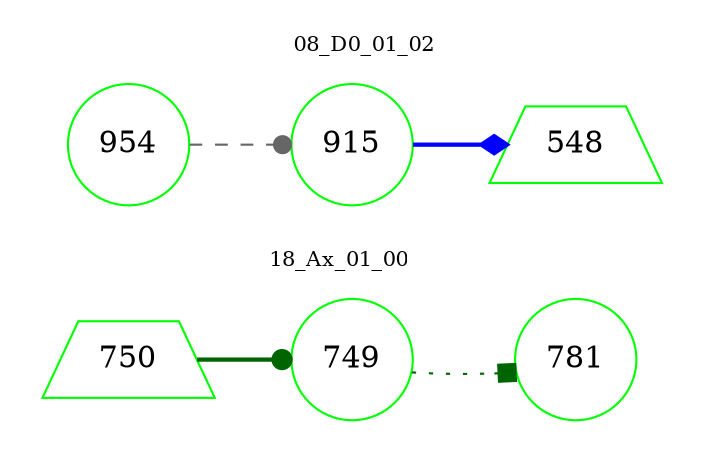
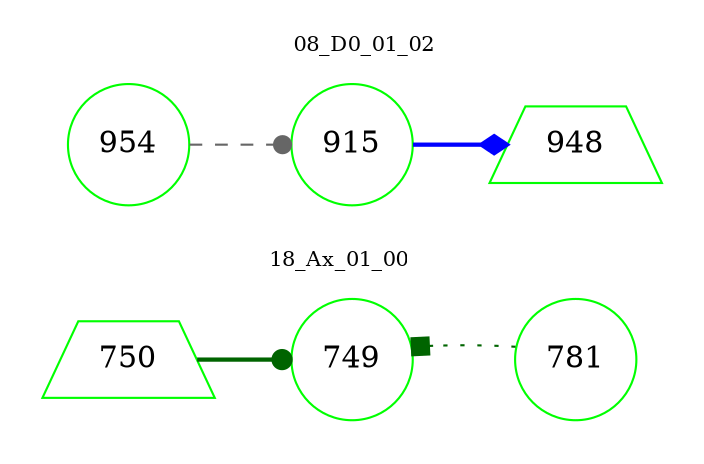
(576, 145) -> (576, 145)
(453, 374) -> (475, 345)
